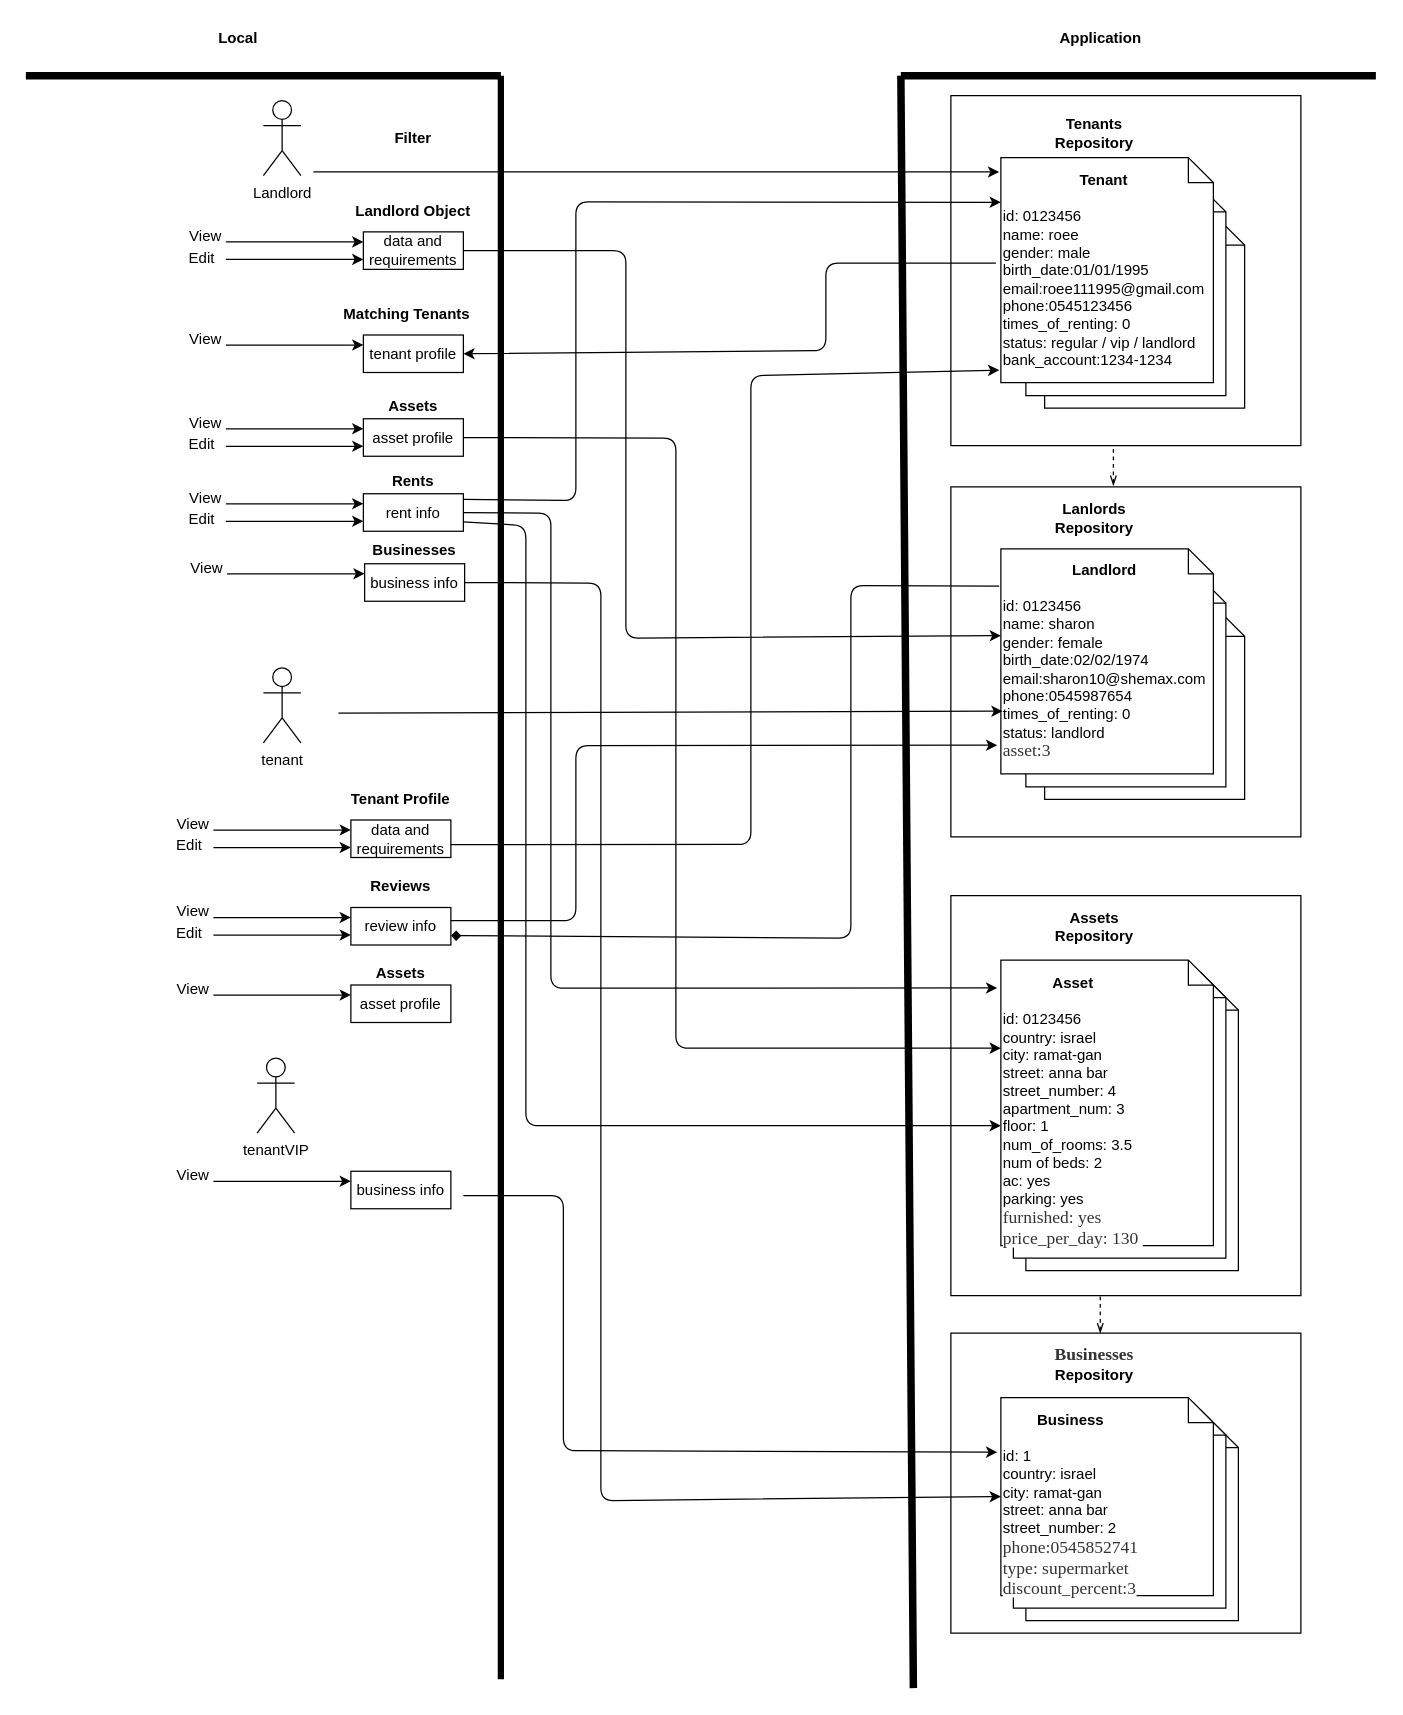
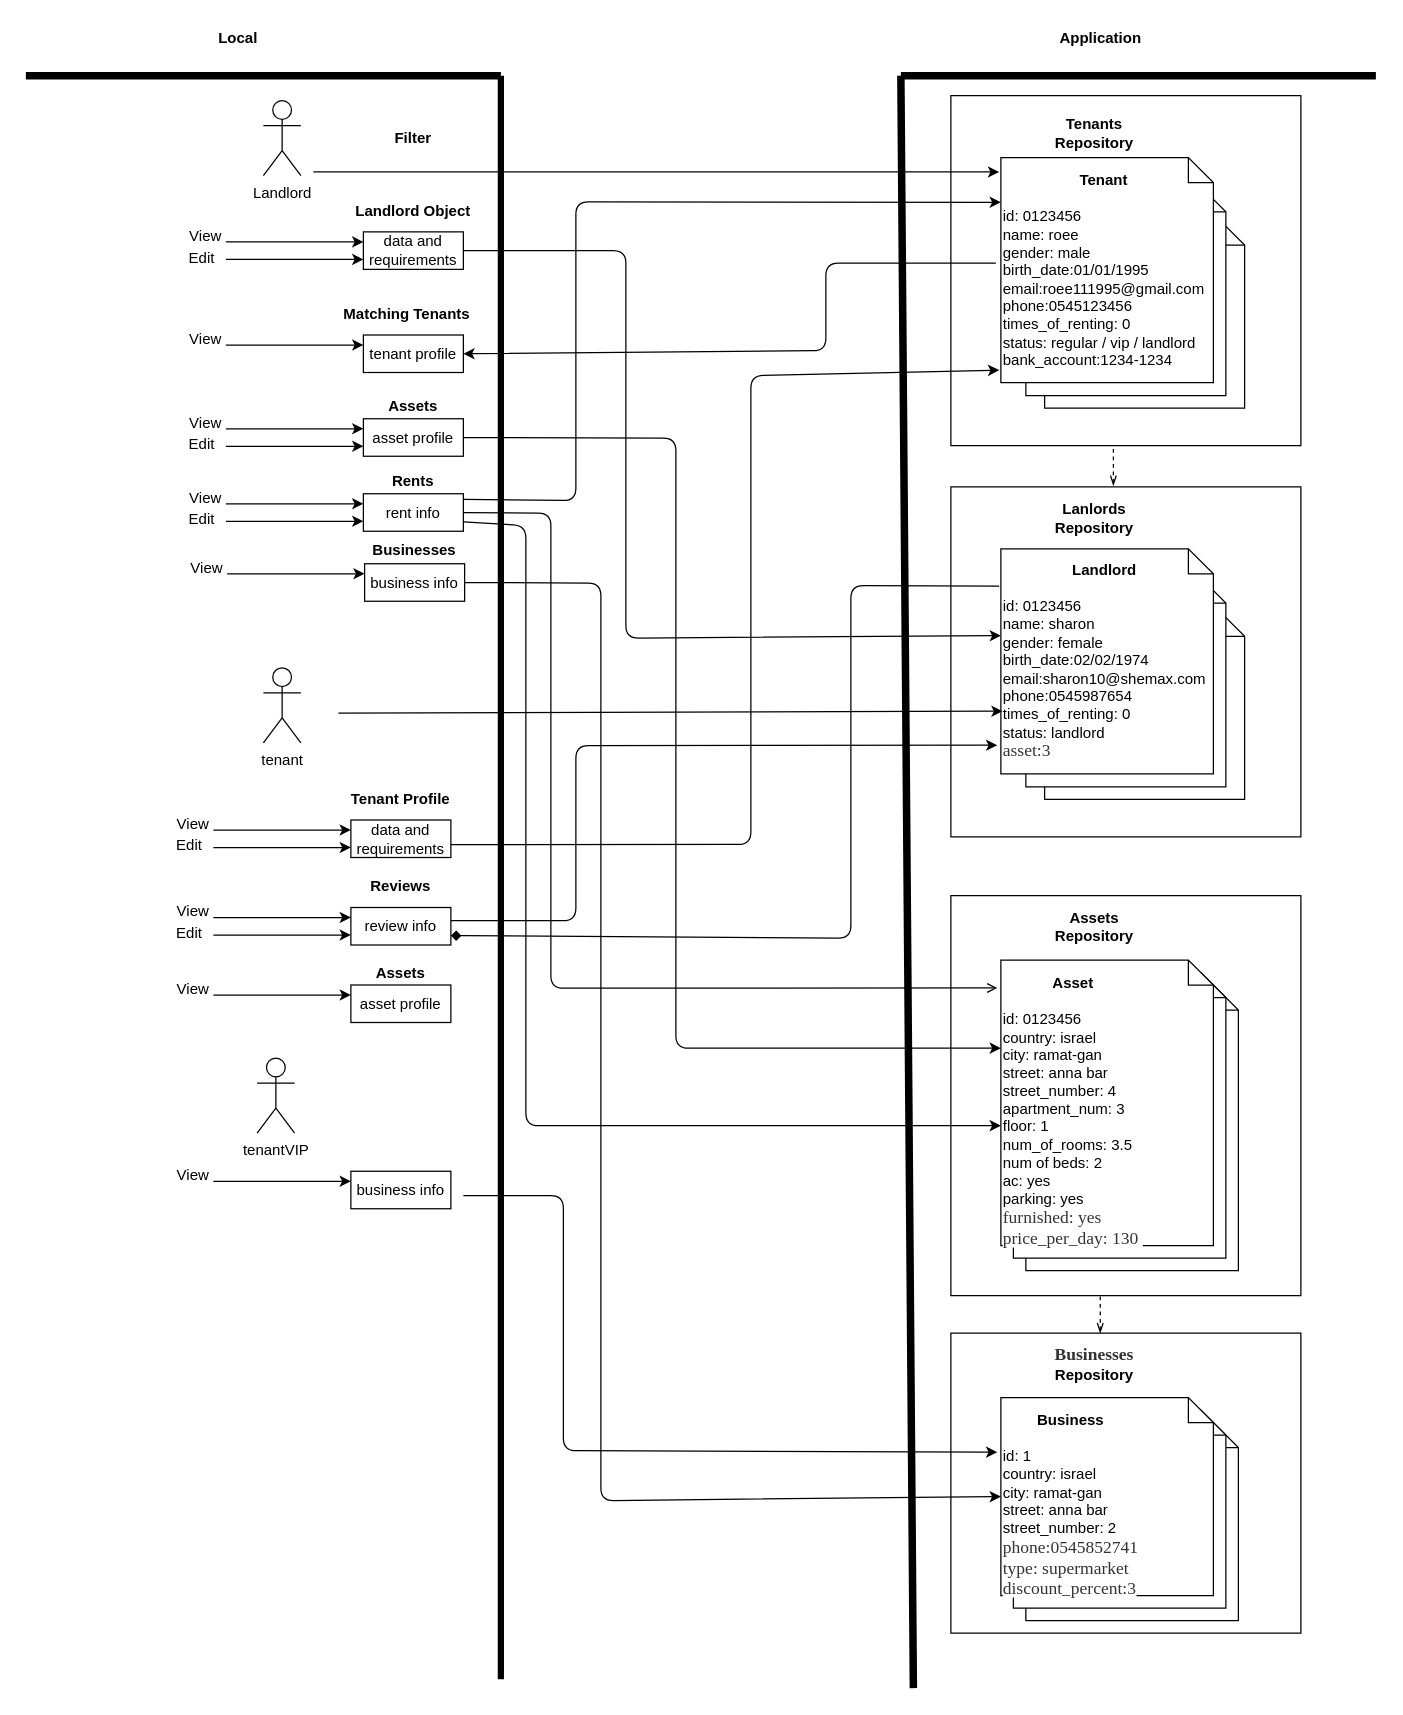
(987, 988) -> (988, 988)
